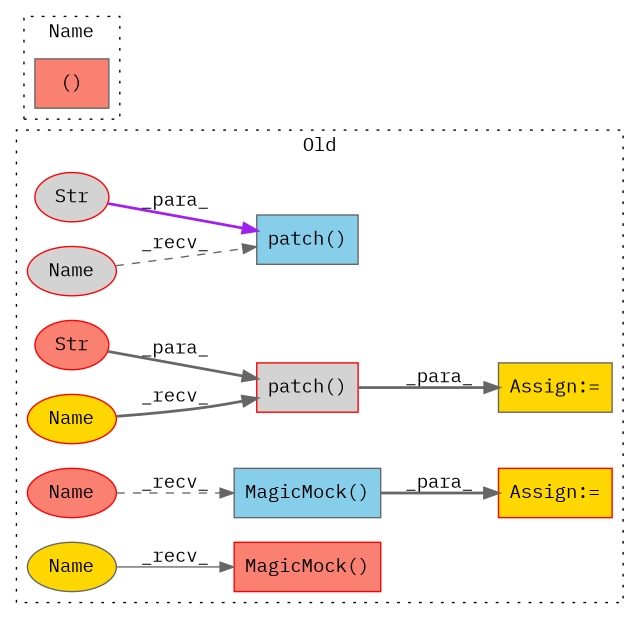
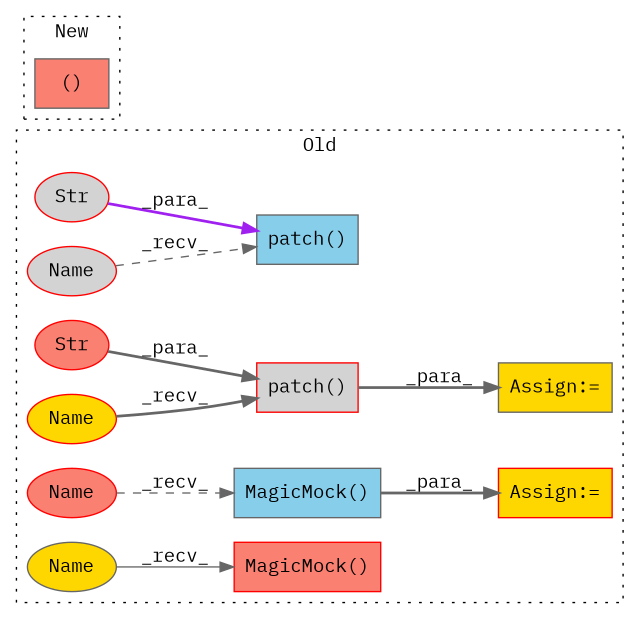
(72, 32) -> (72, 32)
